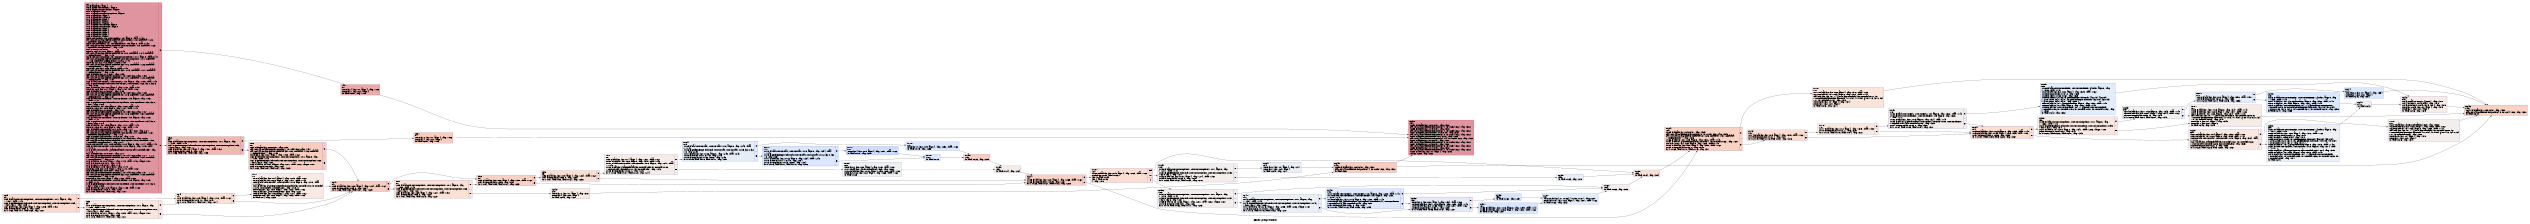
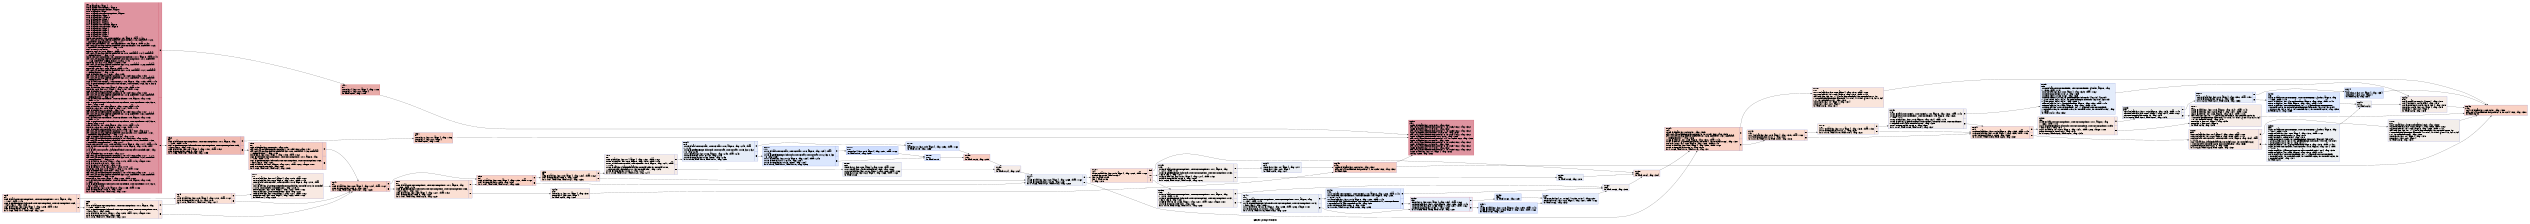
(1056, 180) -> (1056, 180)
